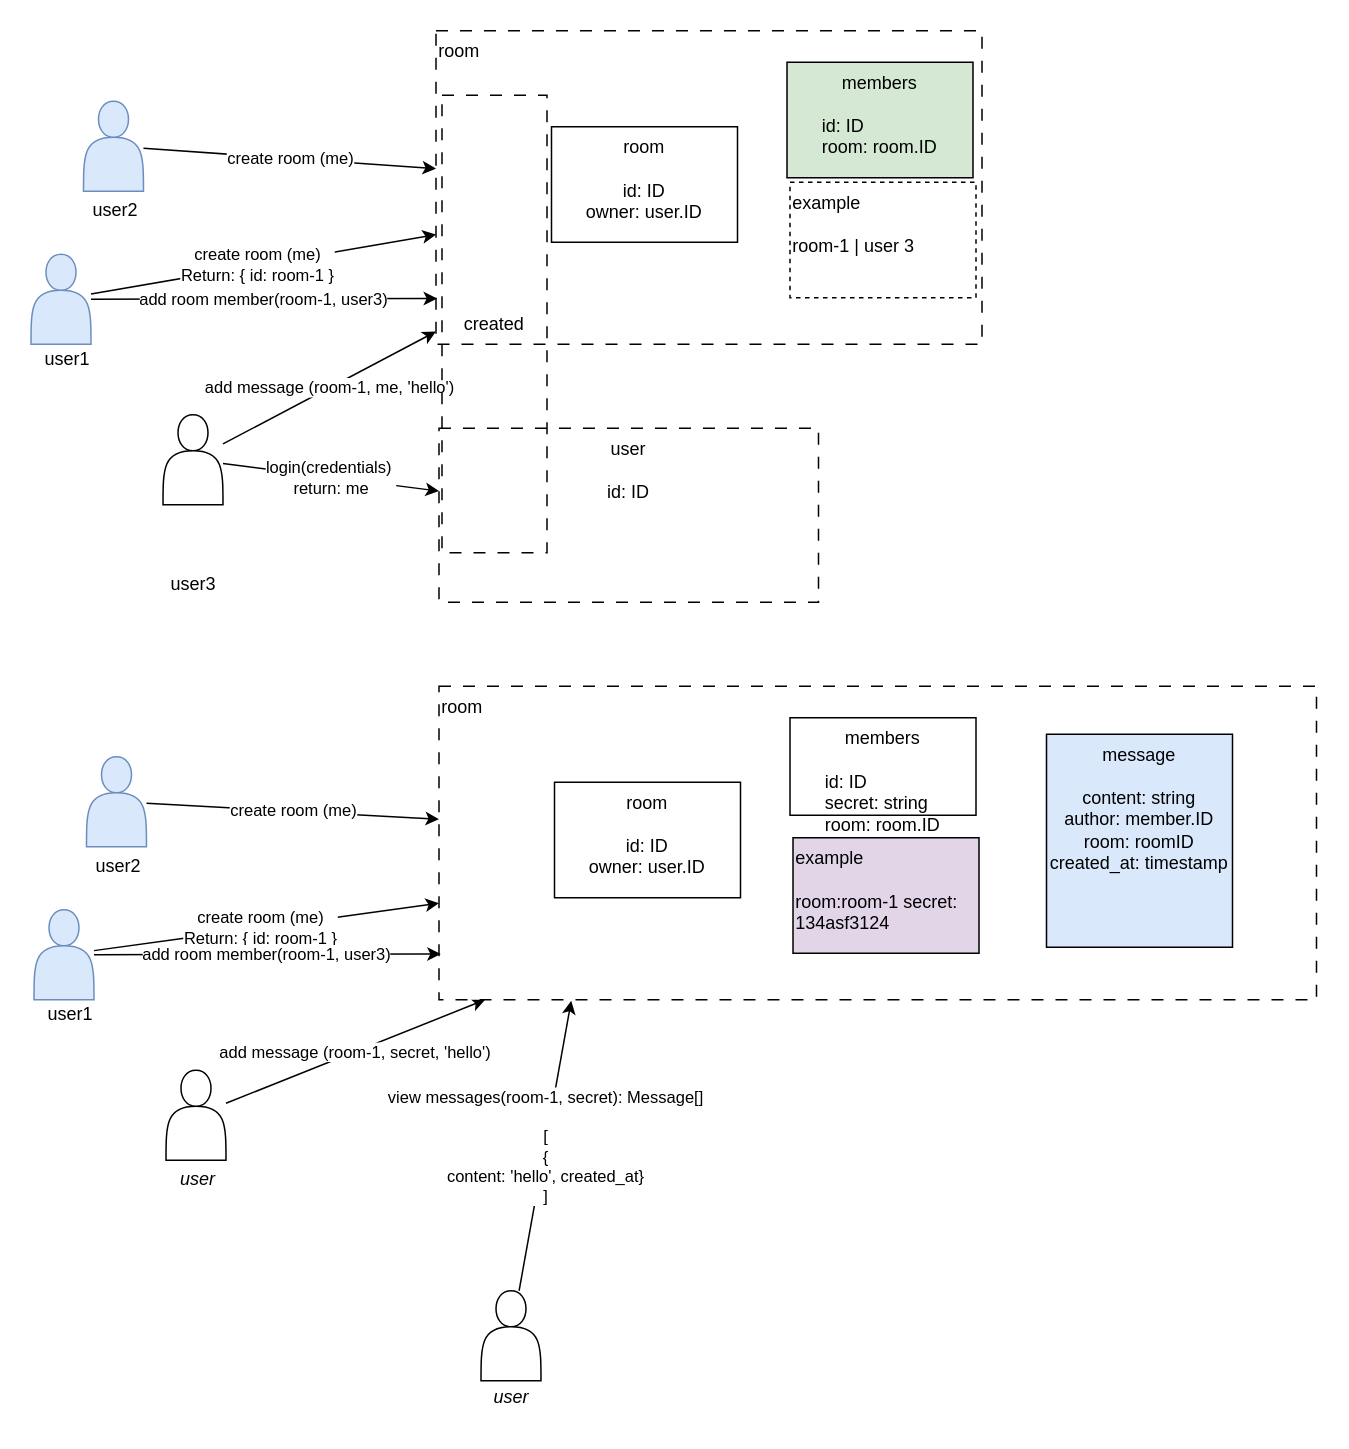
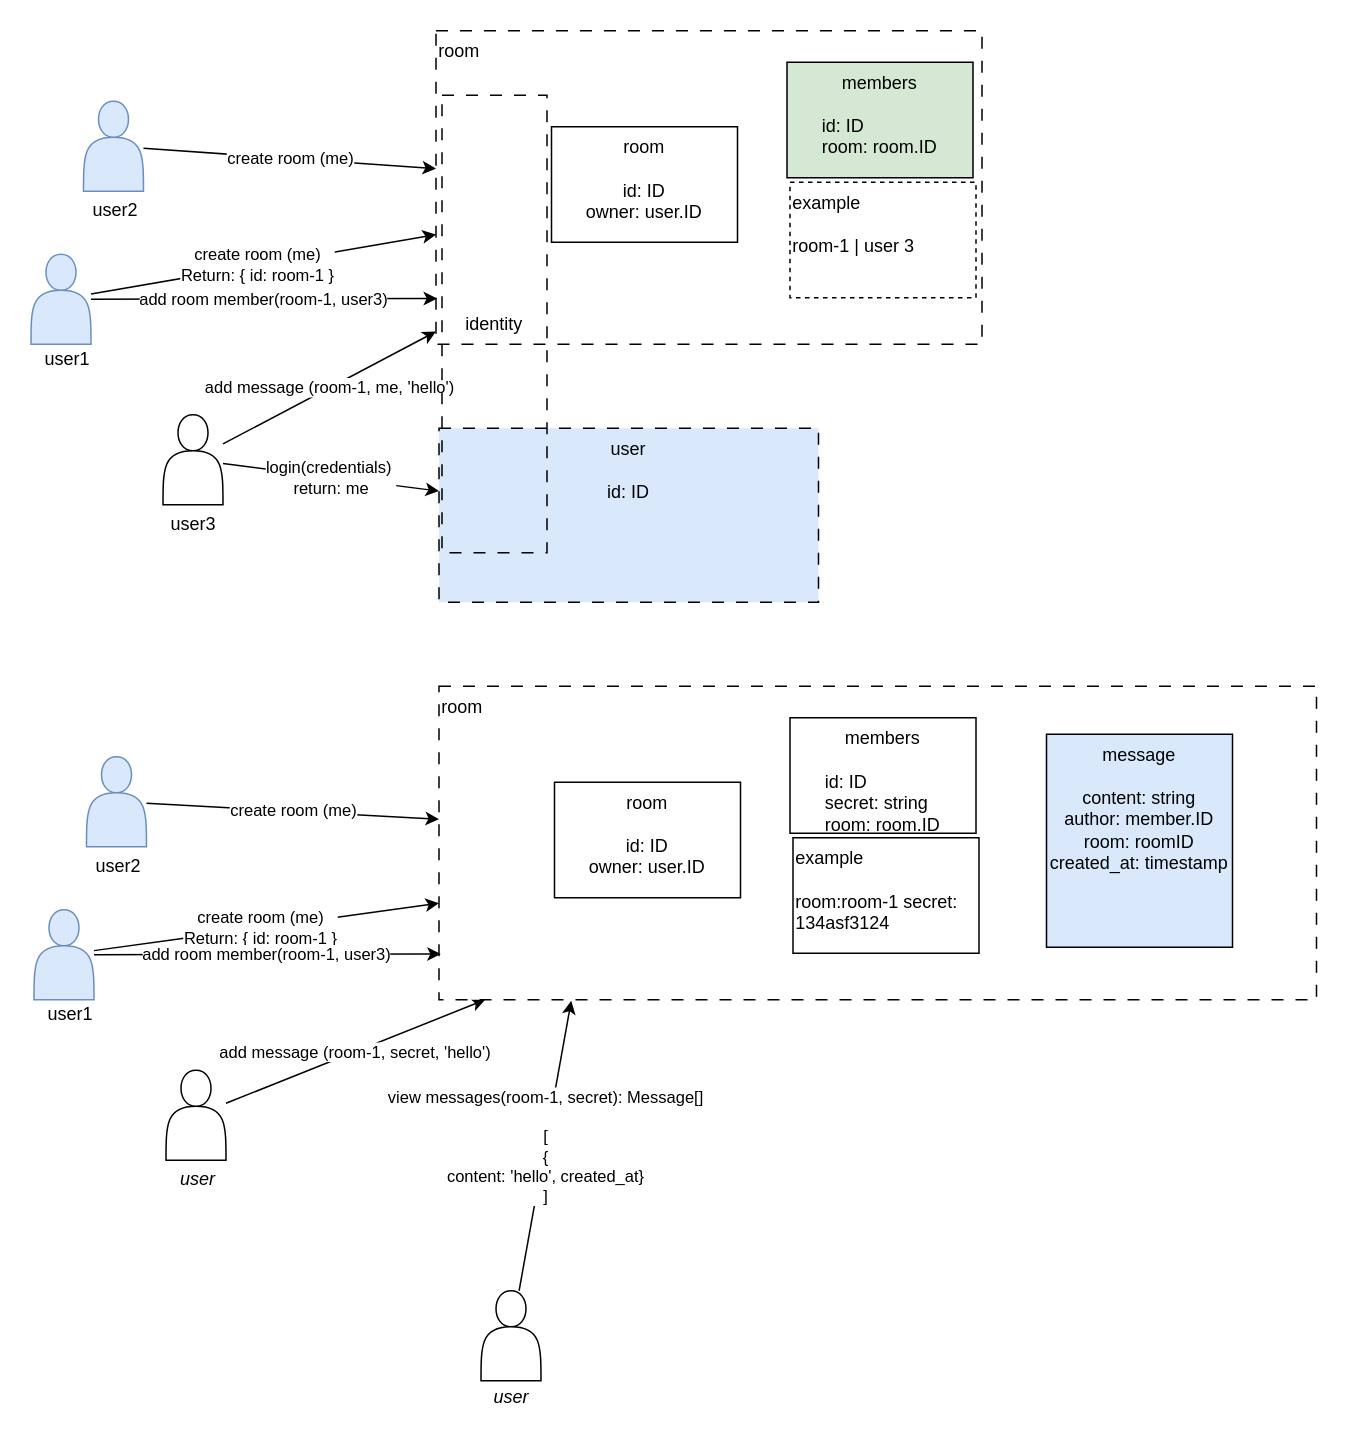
(494, 325) -> (494, 325)
(629, 515) -> (629, 515)
(193, 584) -> (193, 524)
(883, 767) -> (883, 776)
(886, 896) -> (886, 896)
